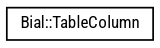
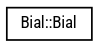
(80, 24) -> (49, 24)
